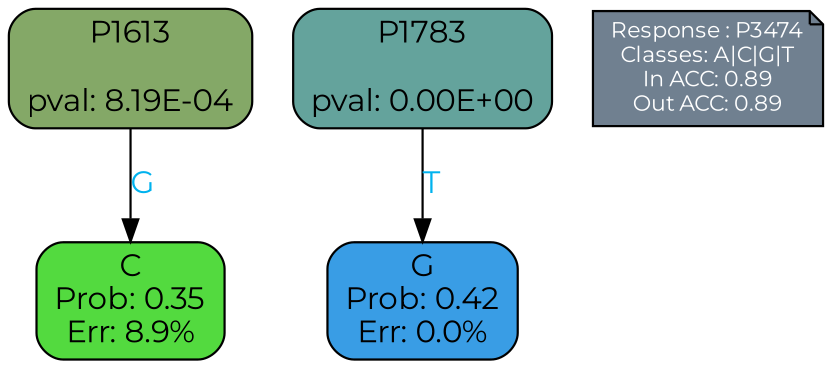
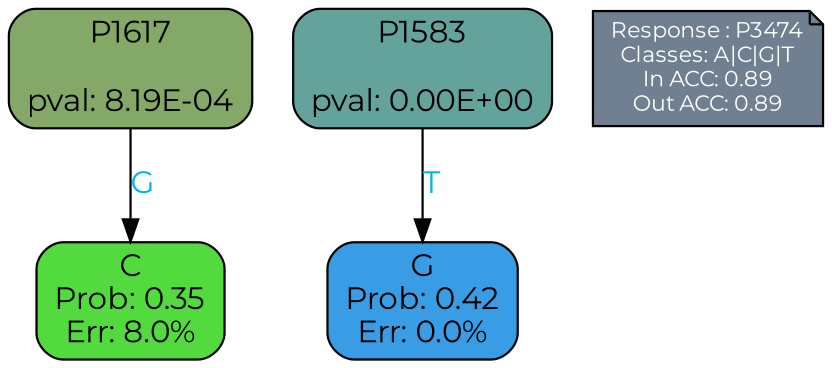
(131, 69) -> (131, 69)
(423, 69) -> (423, 69)
(131, 301) -> (131, 301)
